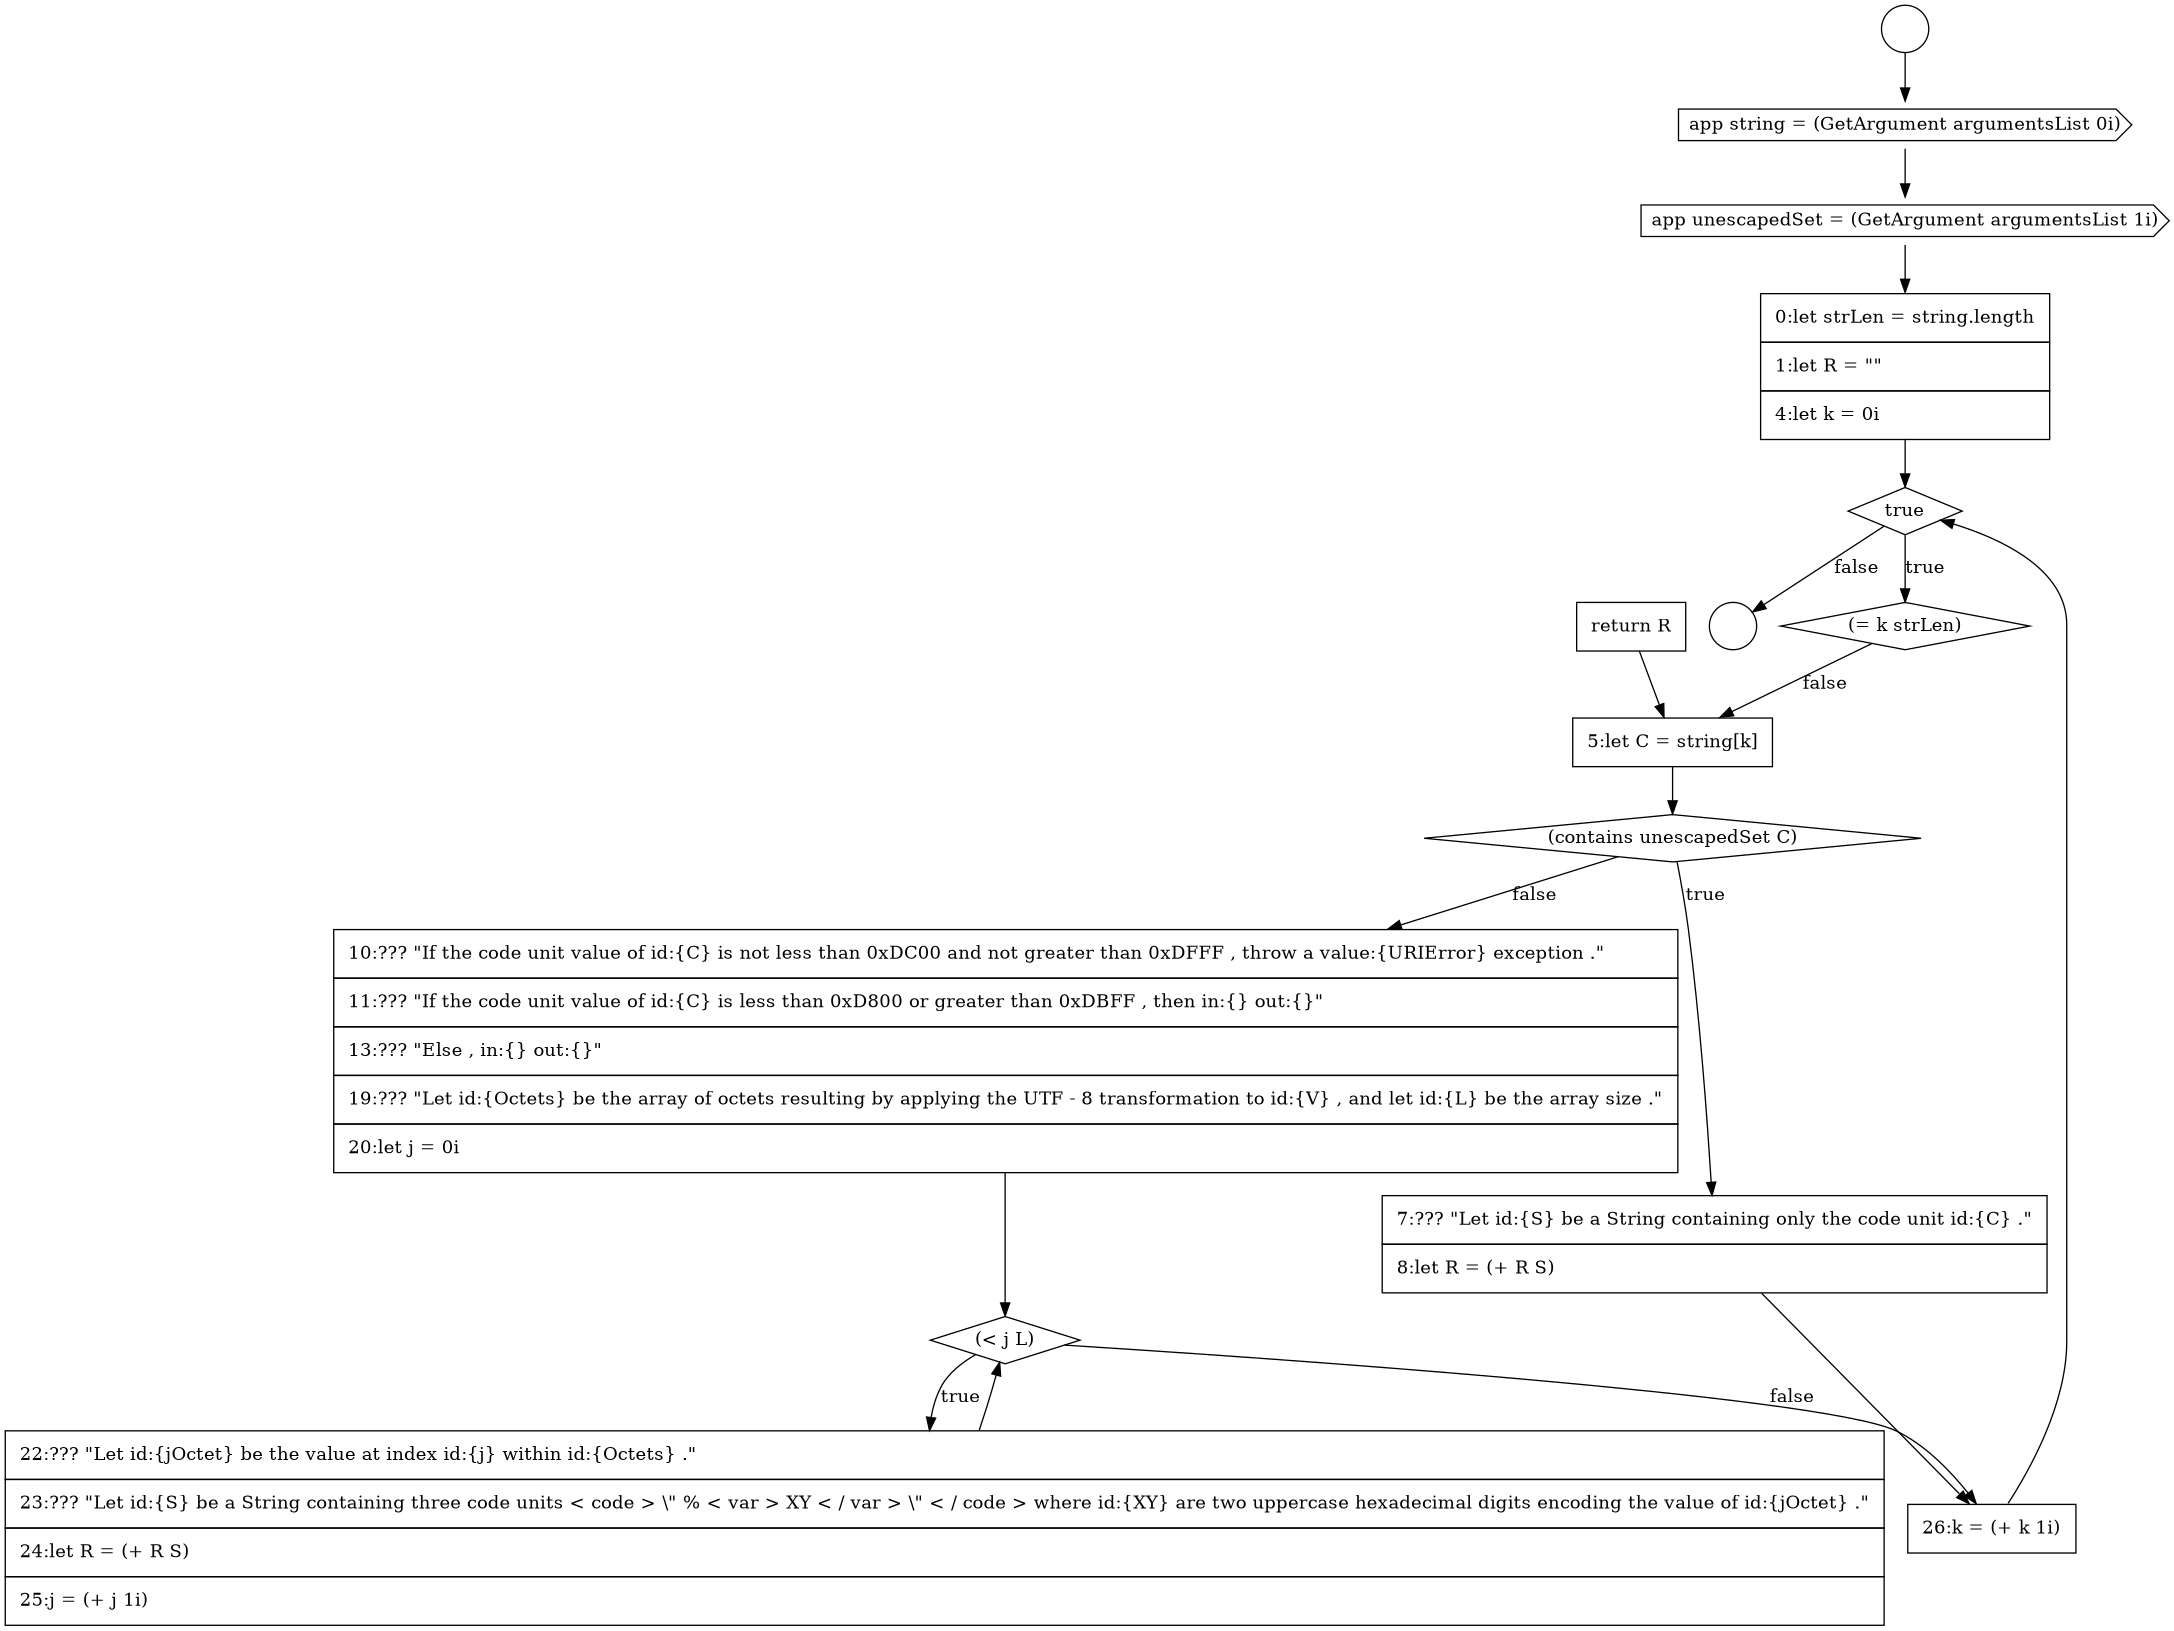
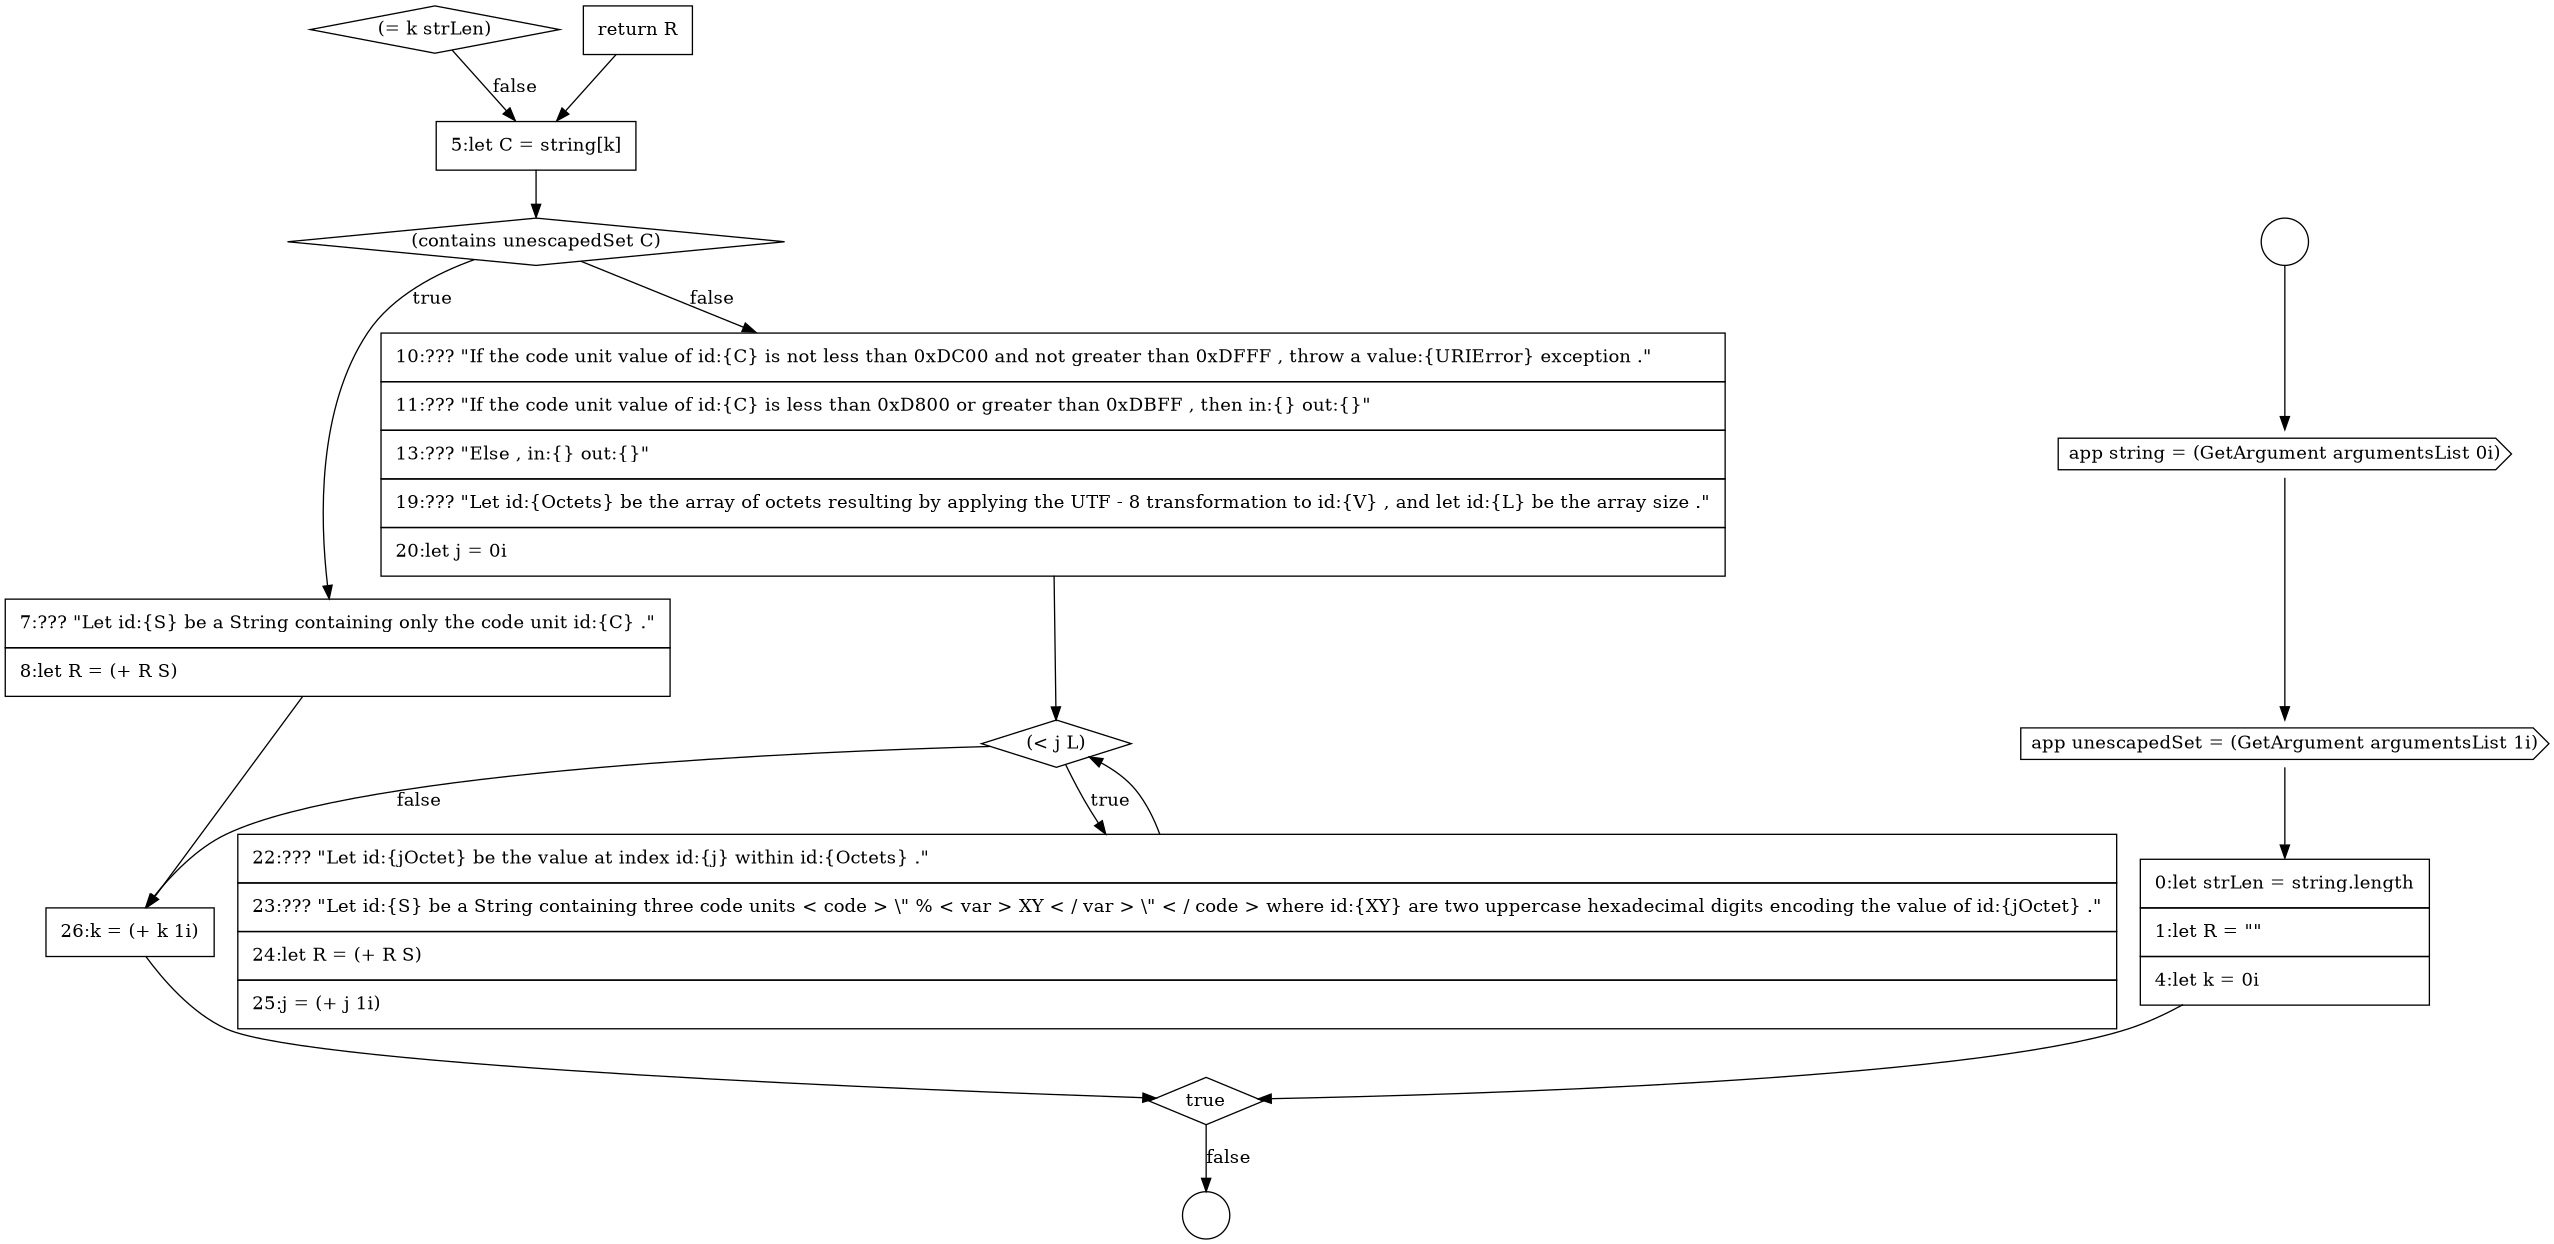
(1905, 562) -> none
